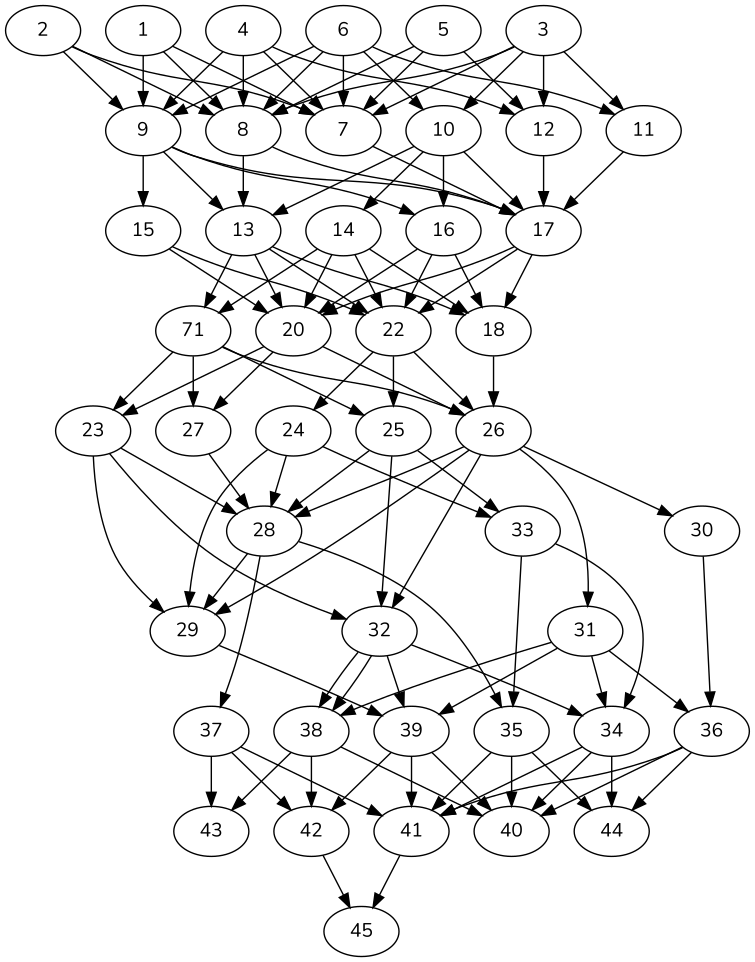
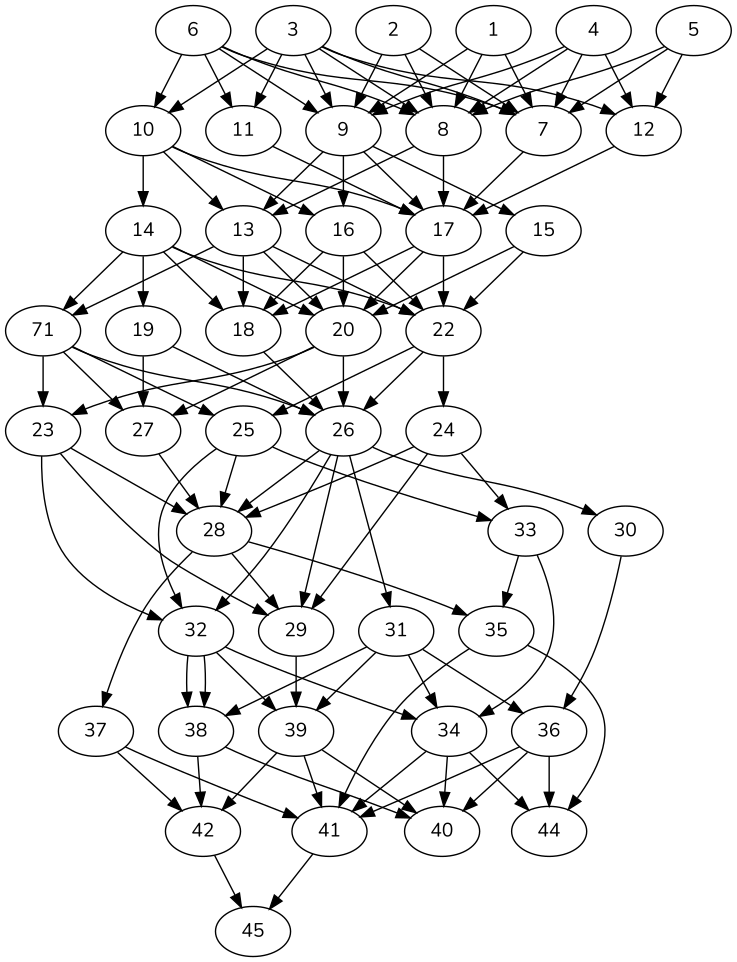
none -> (315, 74)
none -> (143, 331)
(512, 772) -> none
(211, 831) -> none
